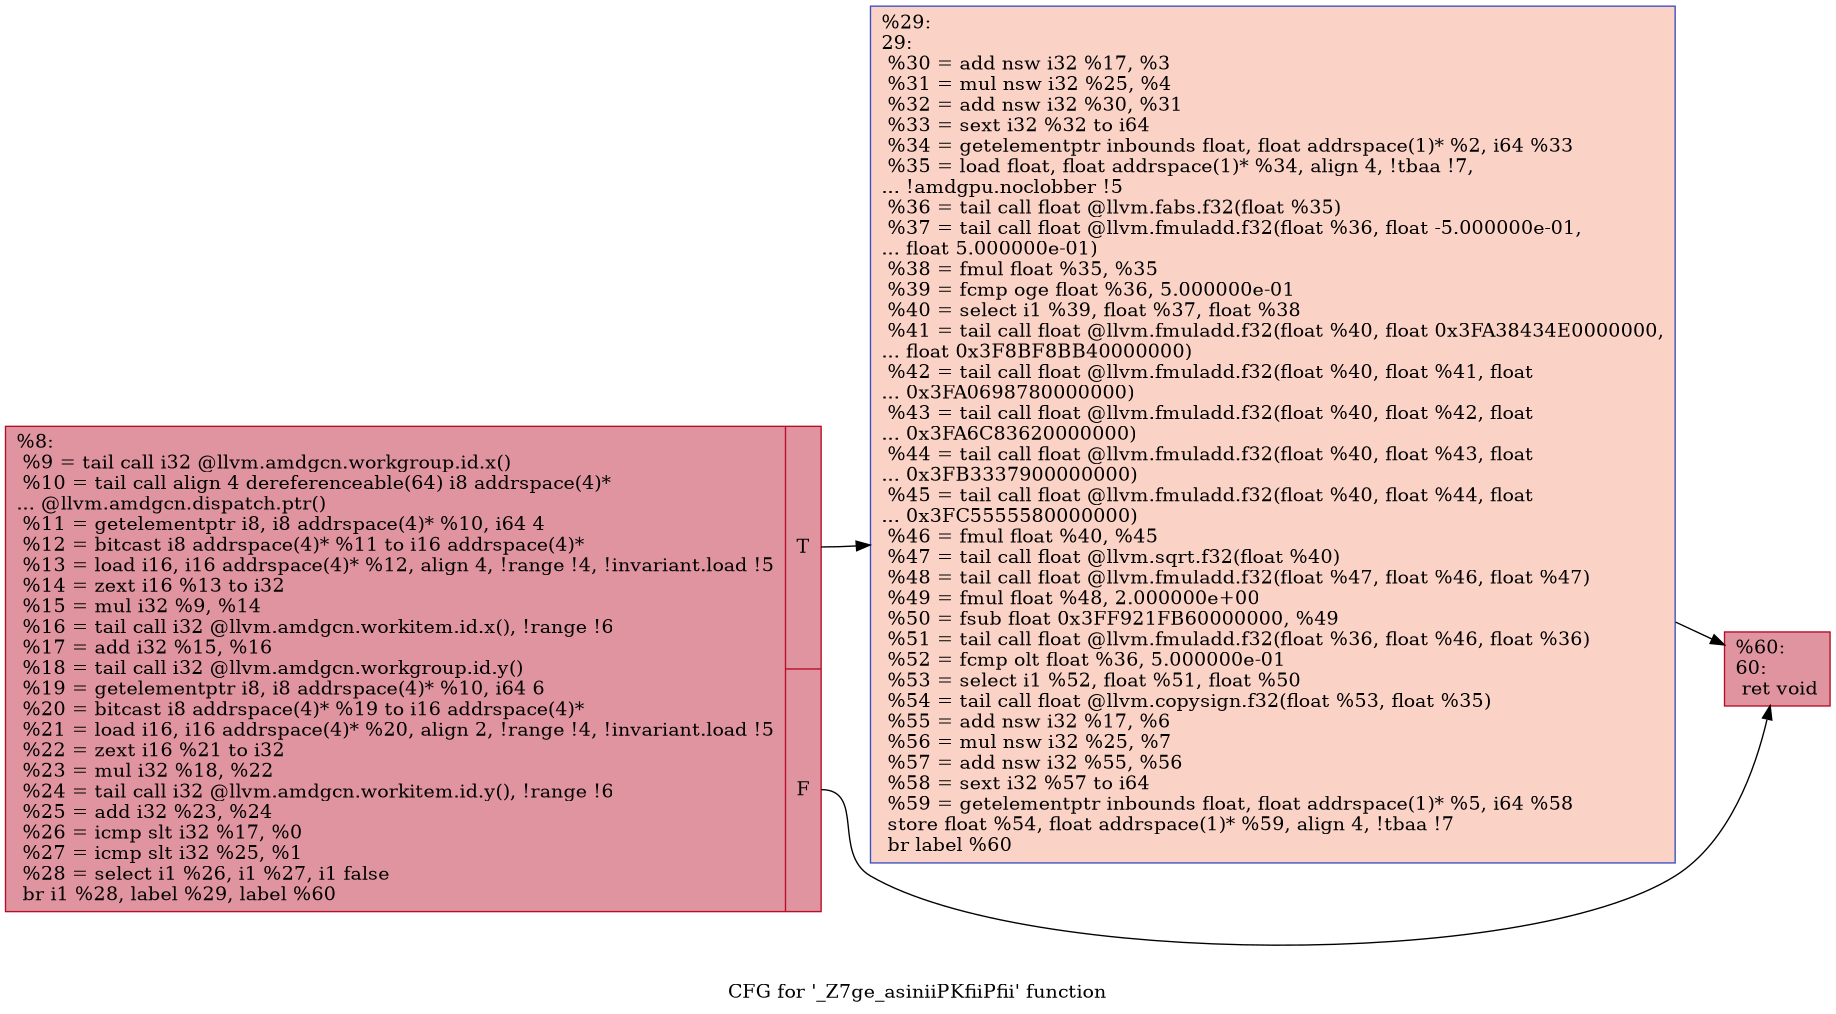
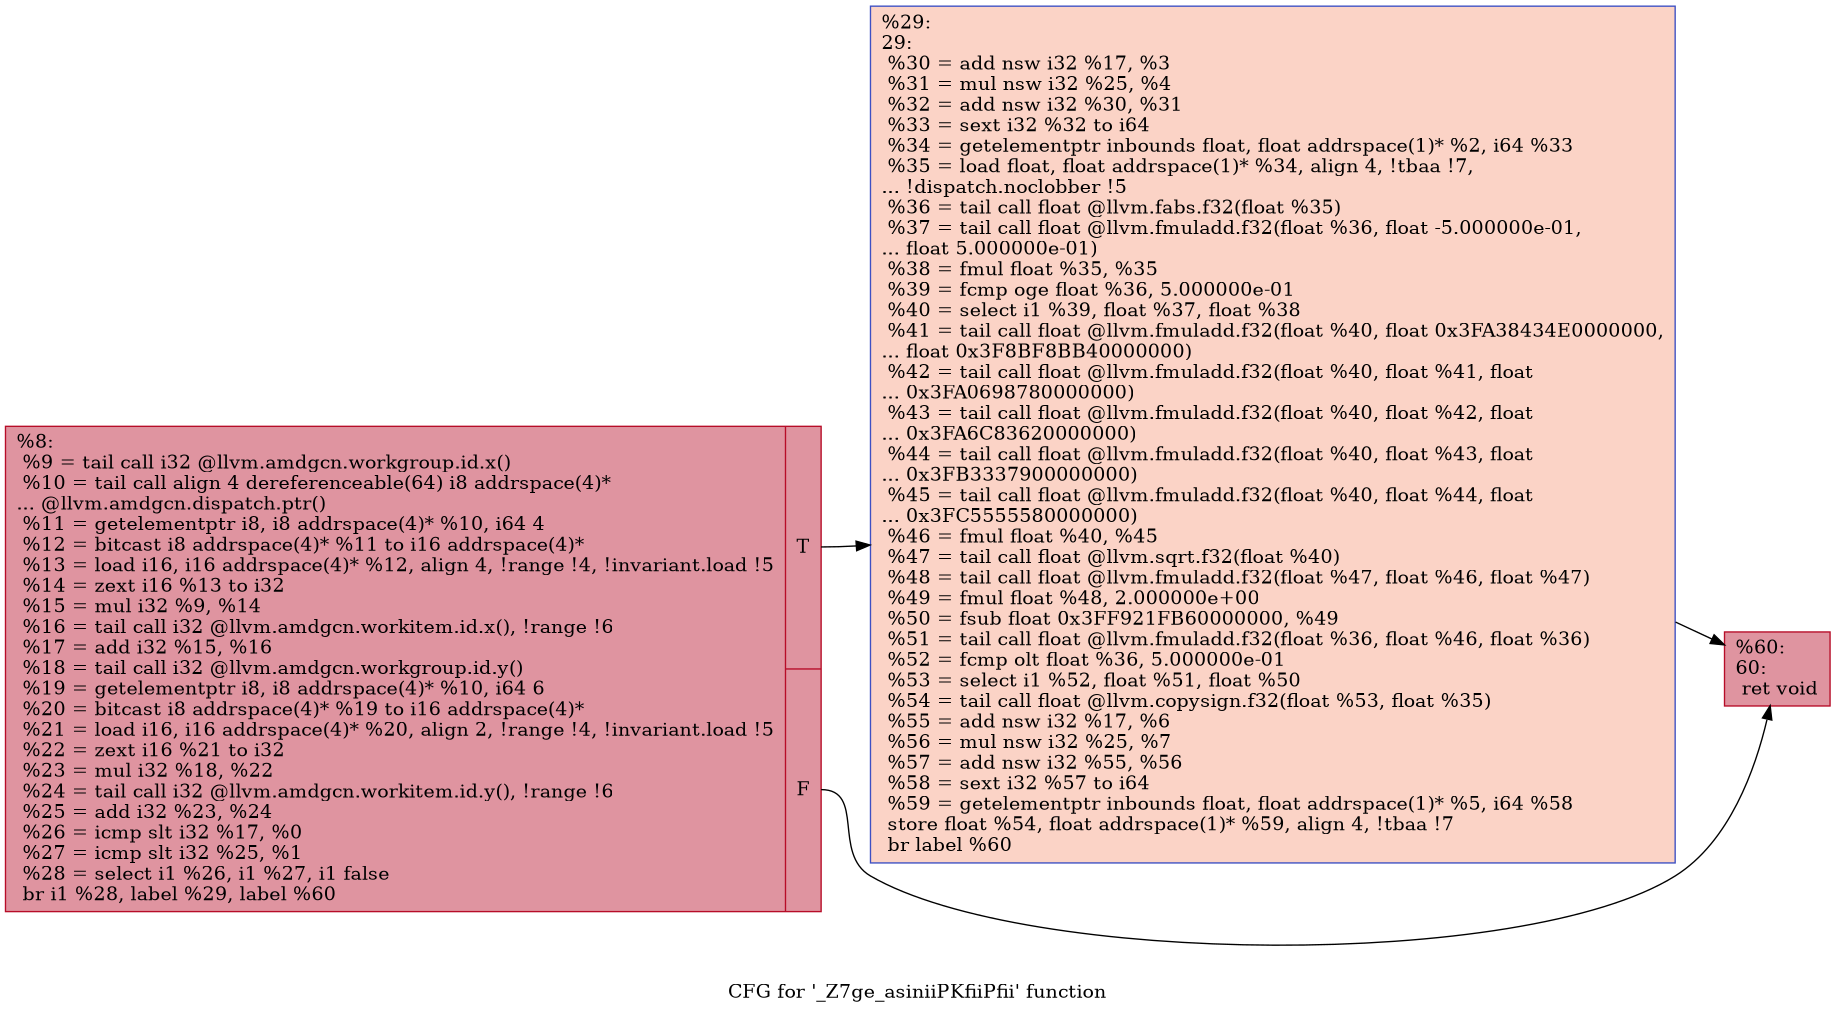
(1003, 187) -> (1005, 187)
